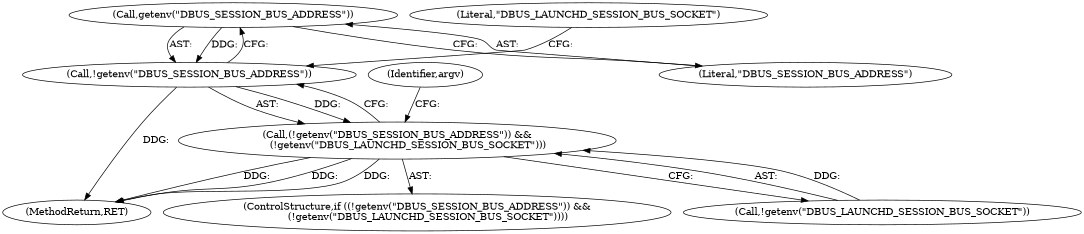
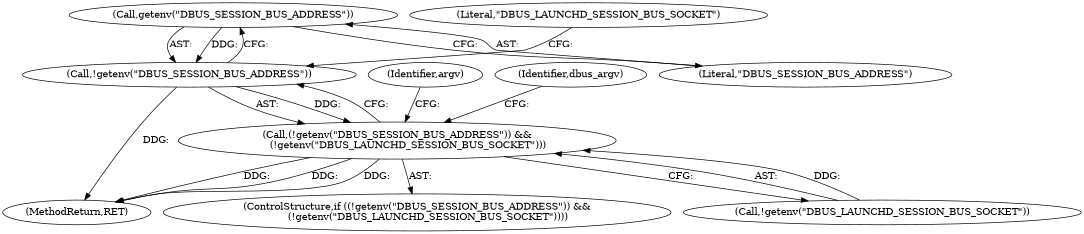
none -> (571, 75)
